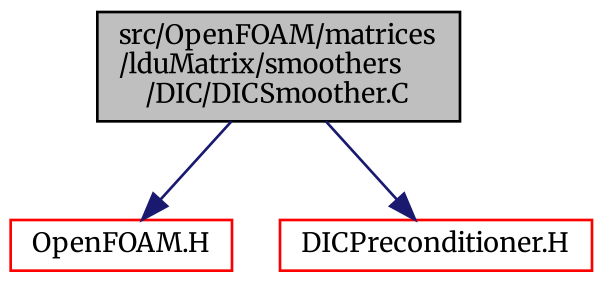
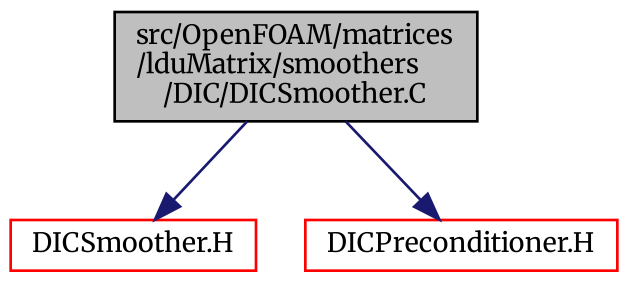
(121, 245) -> (133, 245)
